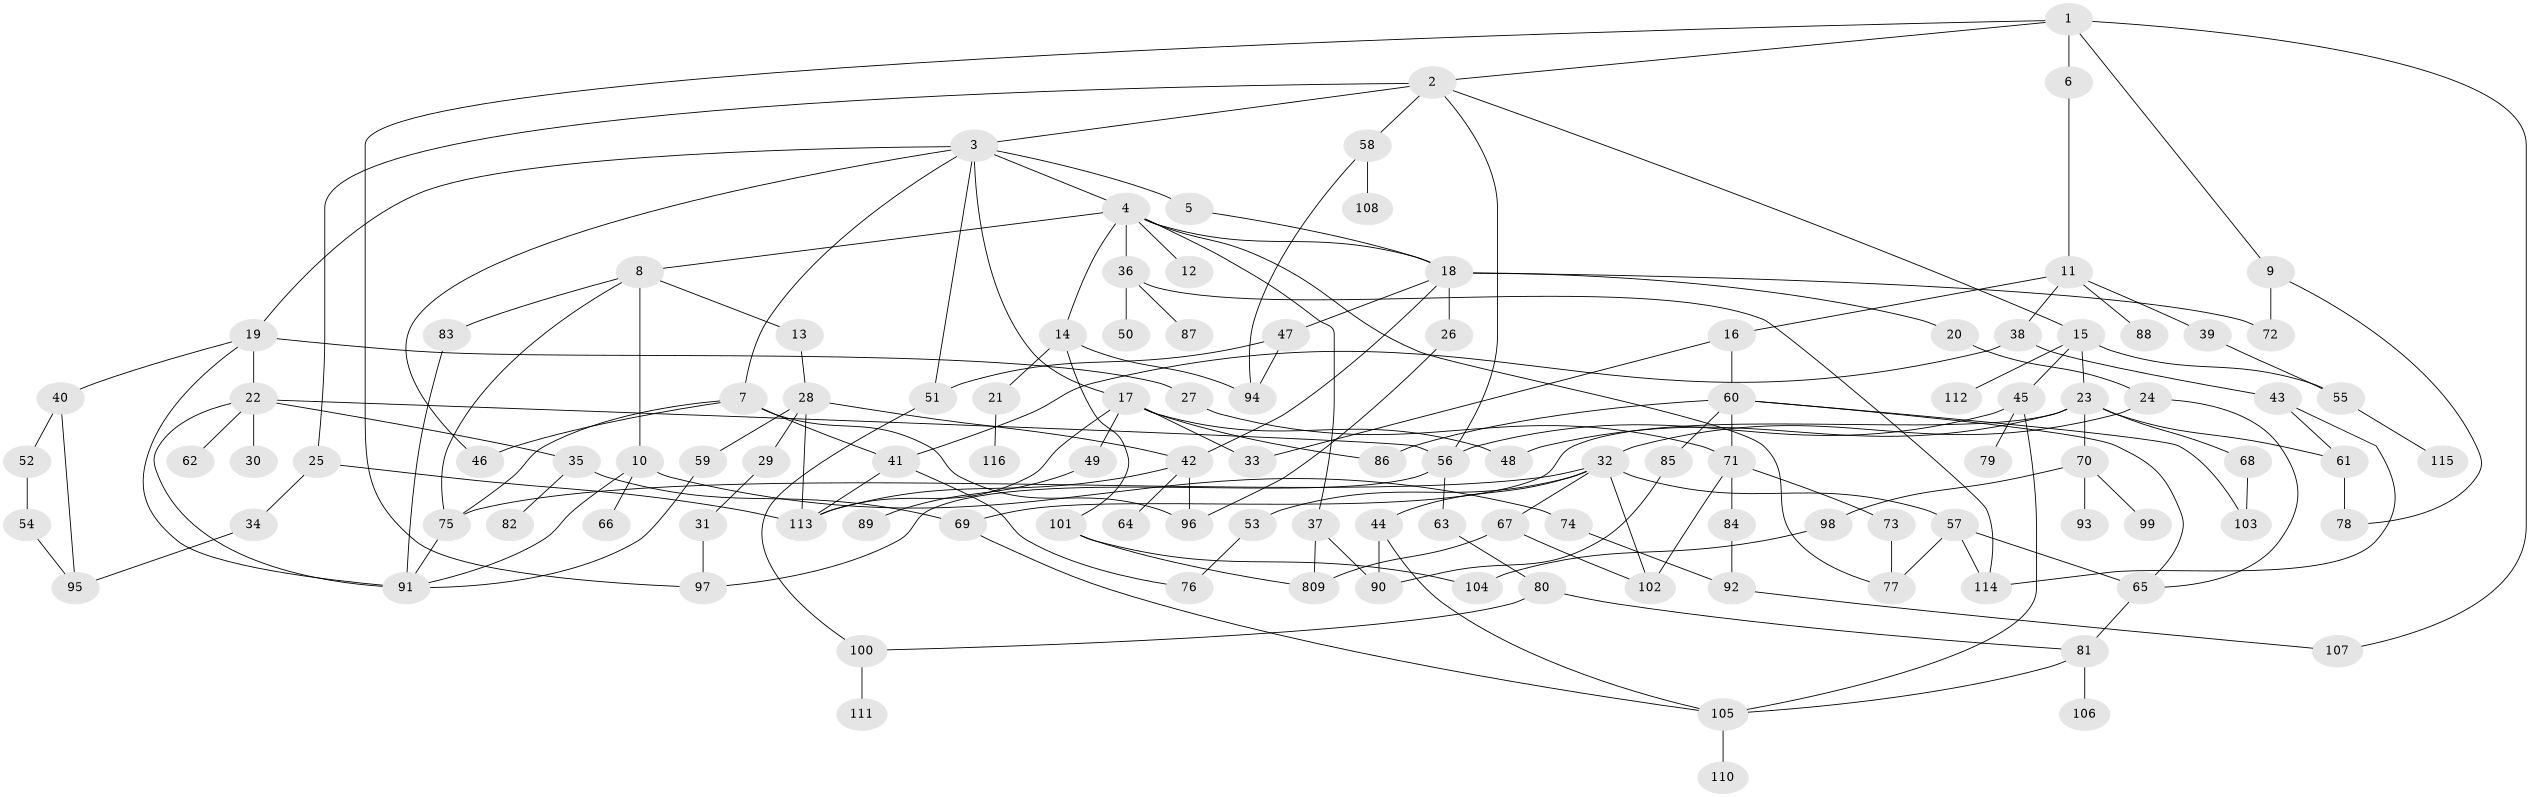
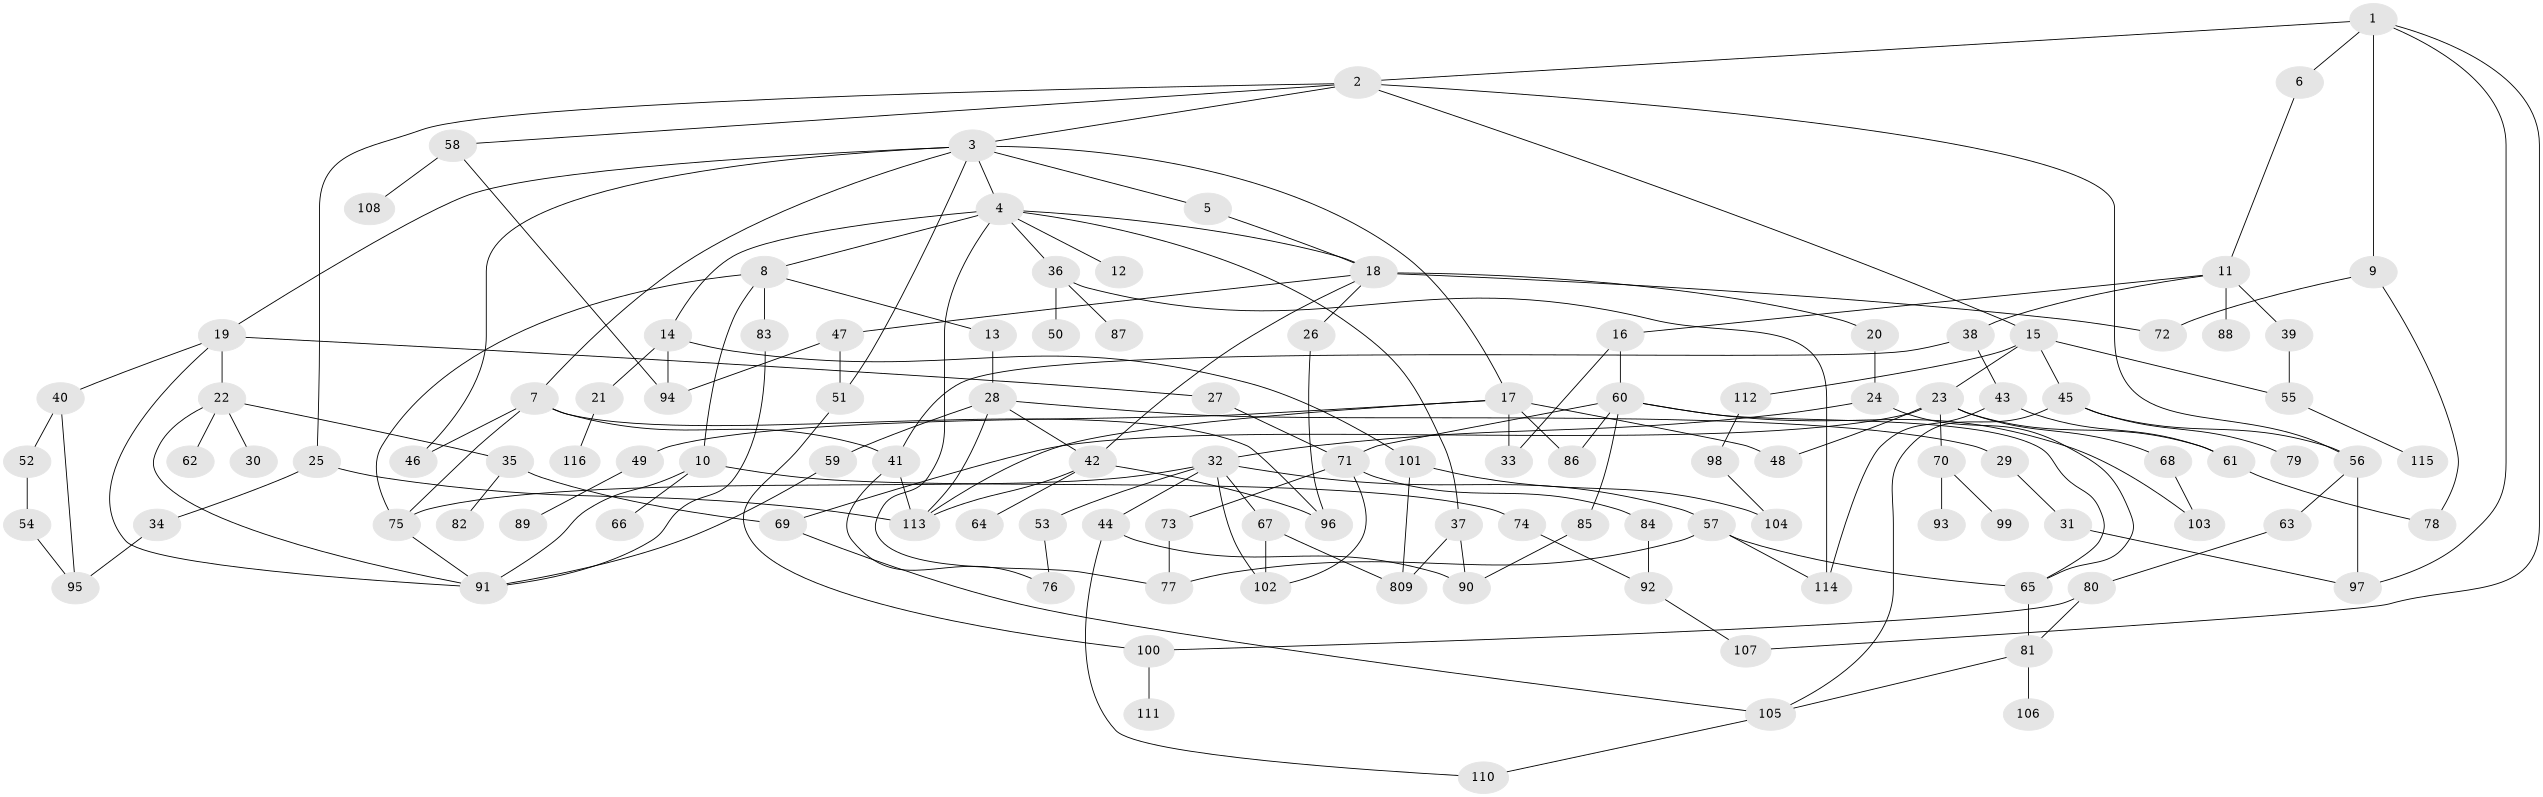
(853, 421) -> none
(1954, 489) -> (1730, 430)
(1527, 651) -> (1187, 750)
